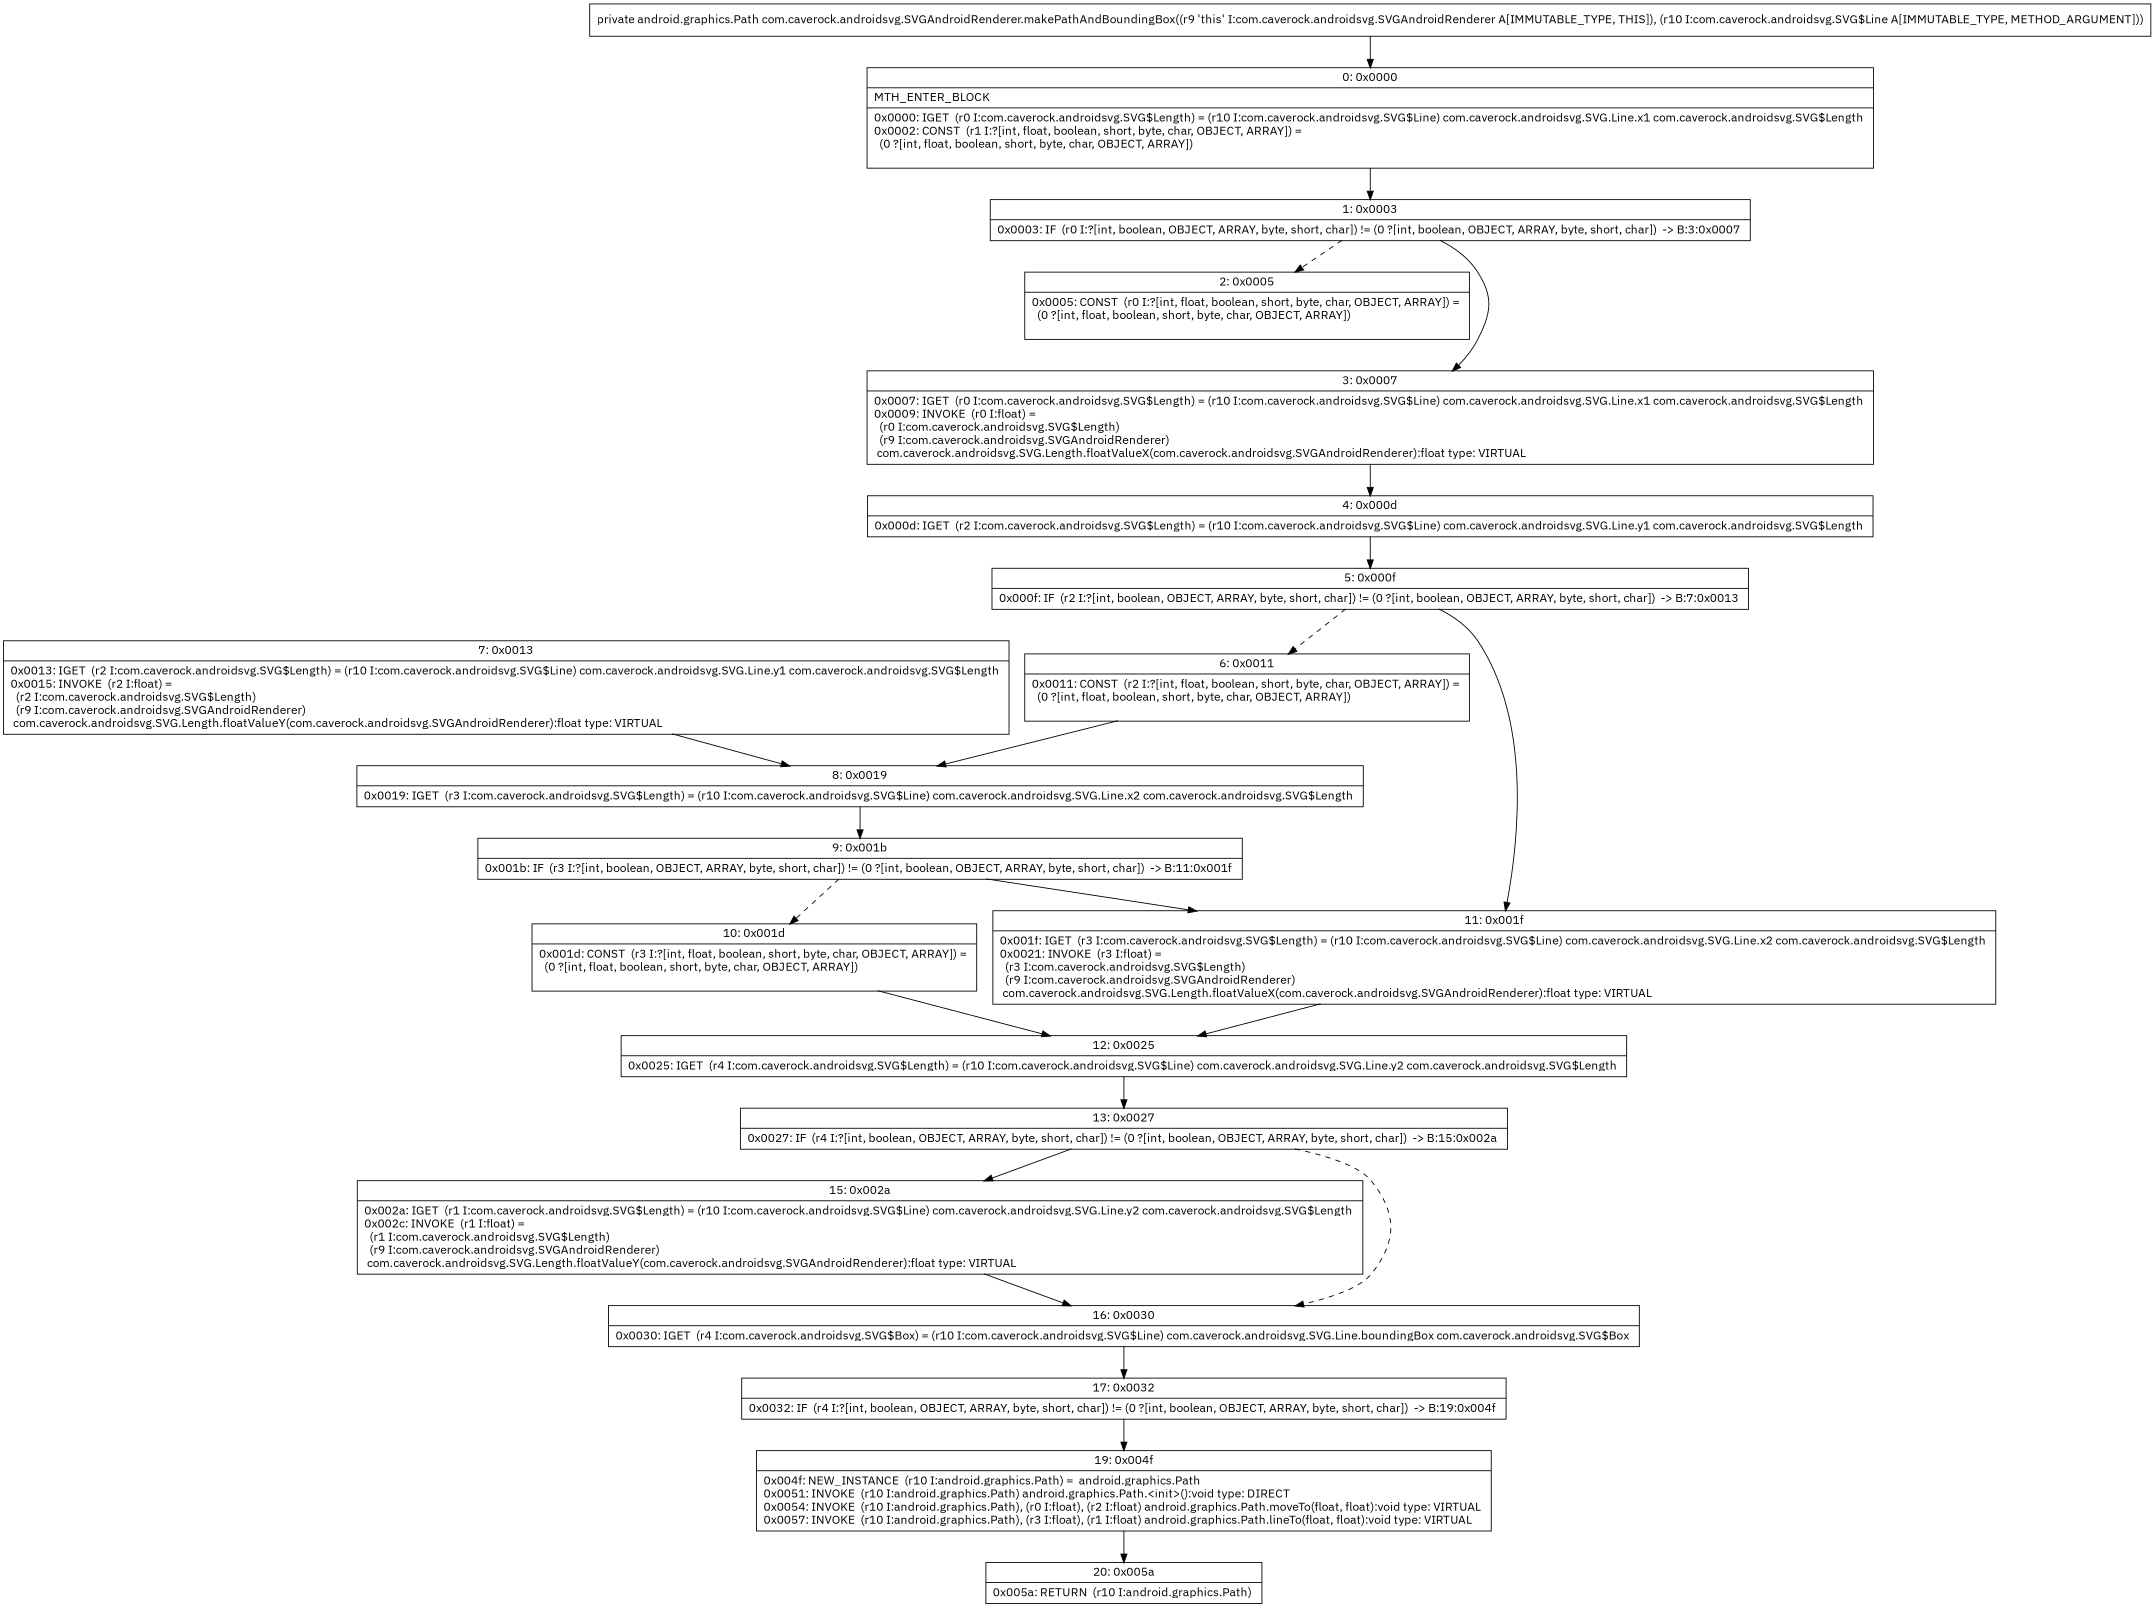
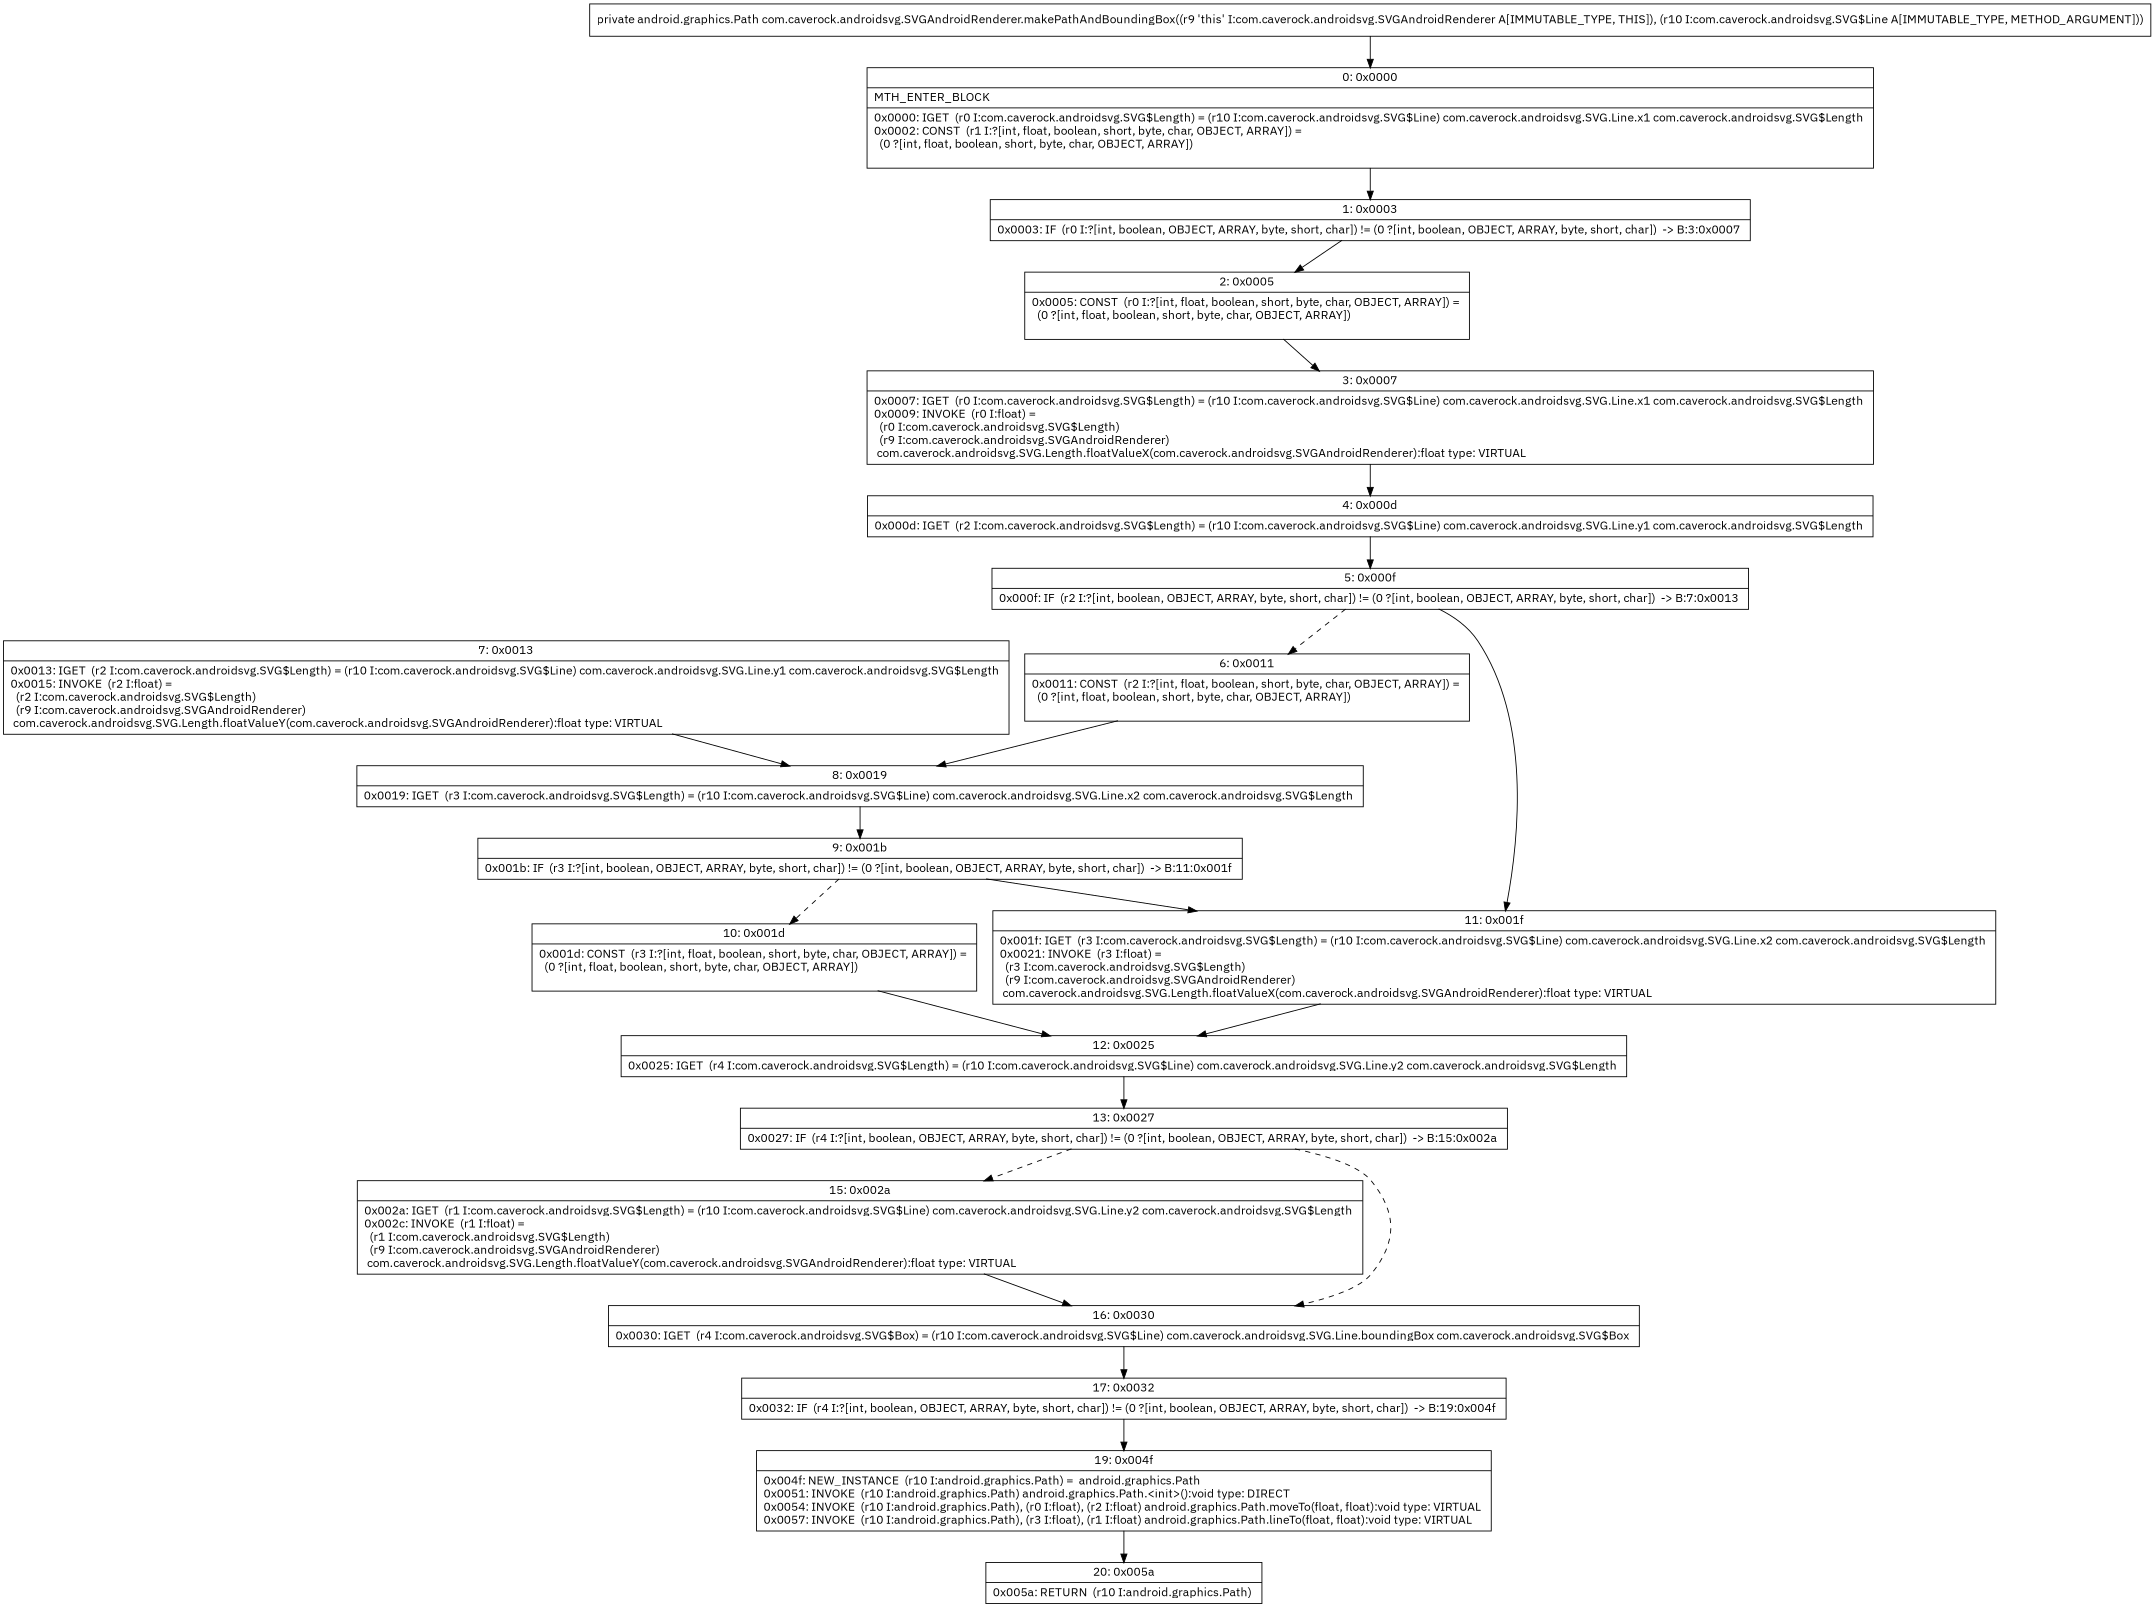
(1322, 254) -> (1322, 254)
(1488, 297) -> (1298, 352)
(1032, 1163) -> (1032, 1163)
